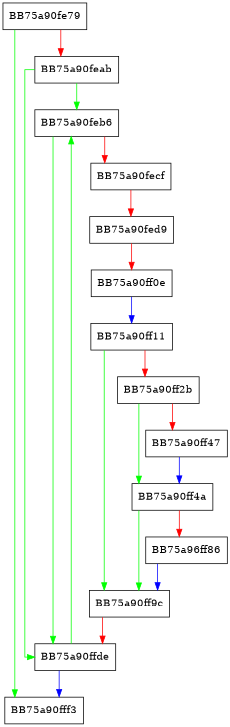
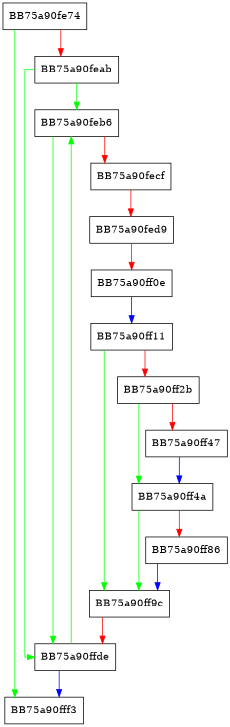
(45, 16) -> (45, 16)
(187, 550) -> (187, 550)
